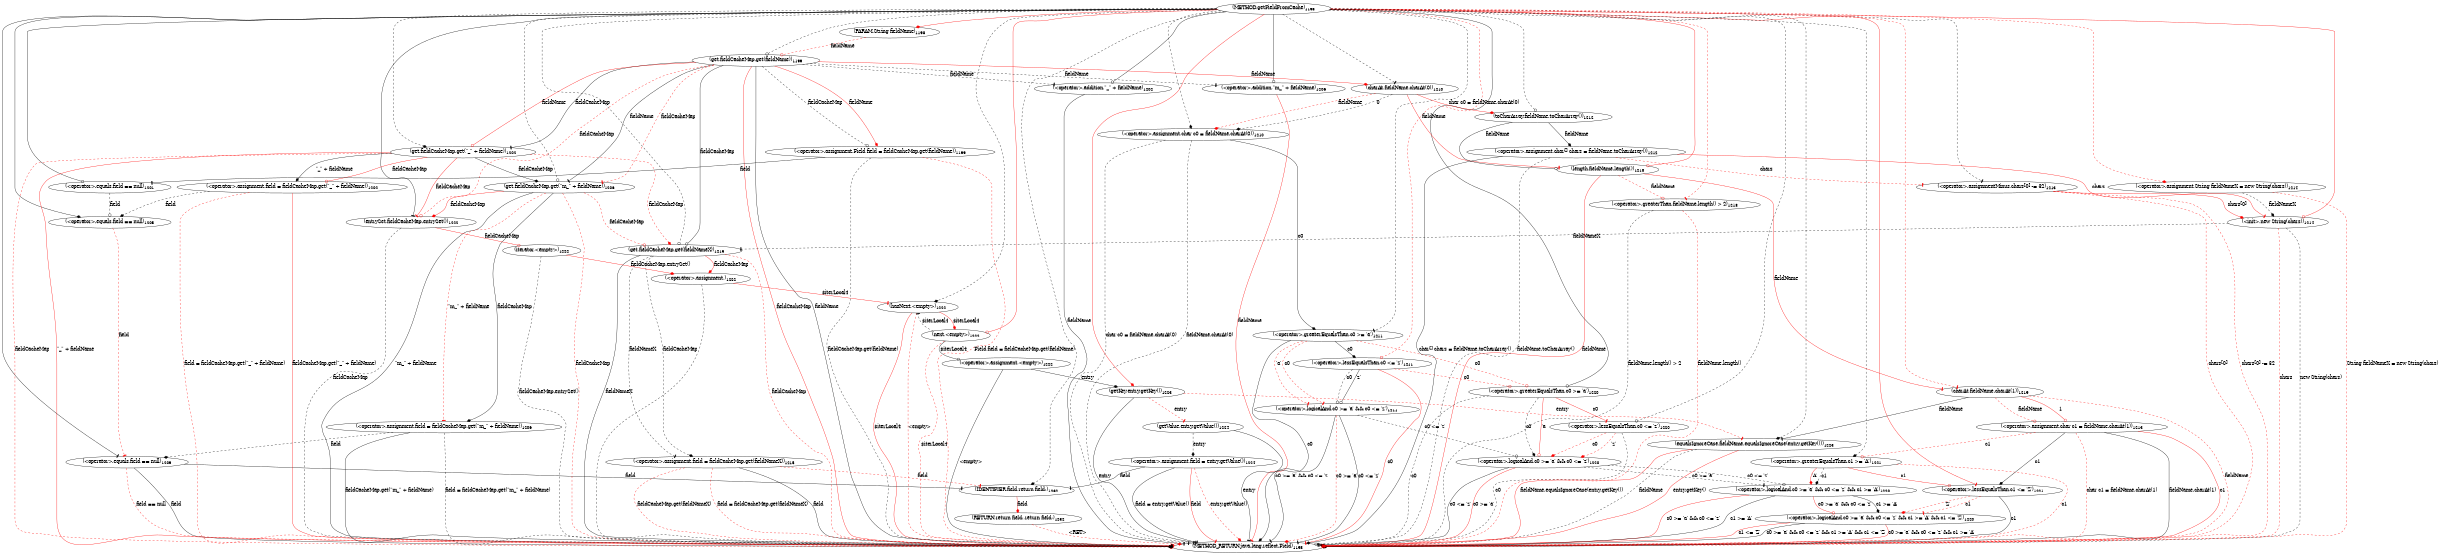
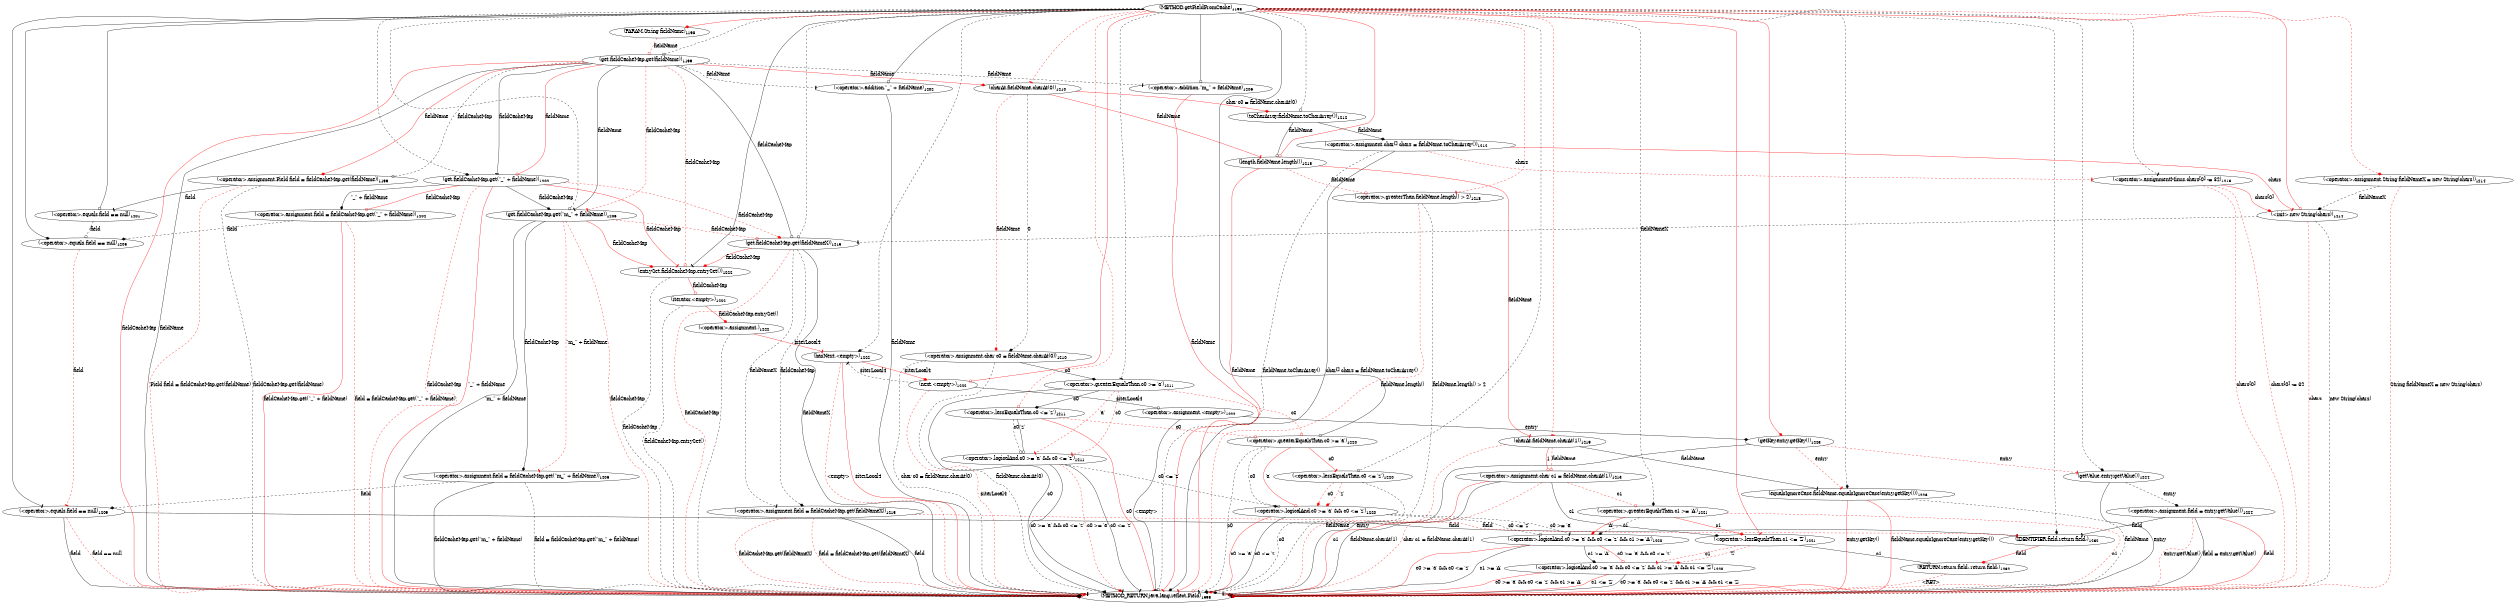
(1338, 48) -> (1079, 28)
(1170, 49) -> (2082, 30)
(712, 262) -> (729, 254)
(1898, 478) -> (1707, 526)
(1685, 545) -> (1863, 554)
(1298, 546) -> (1206, 596)
